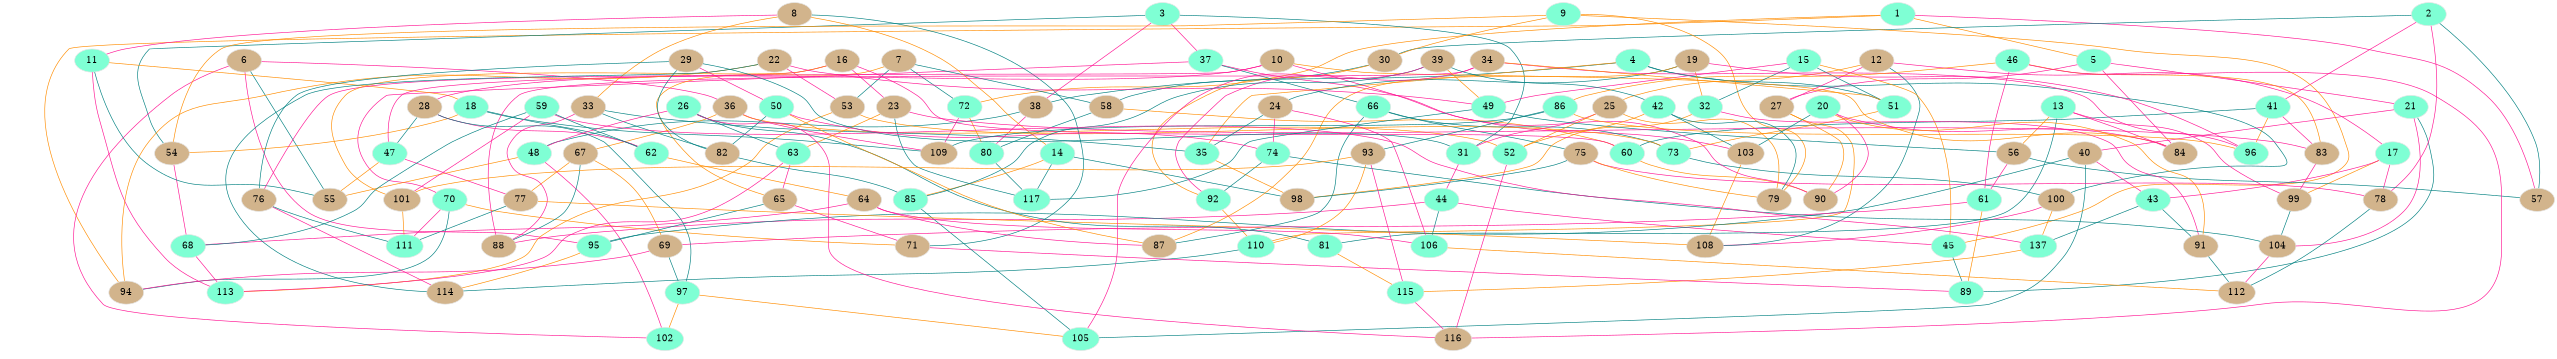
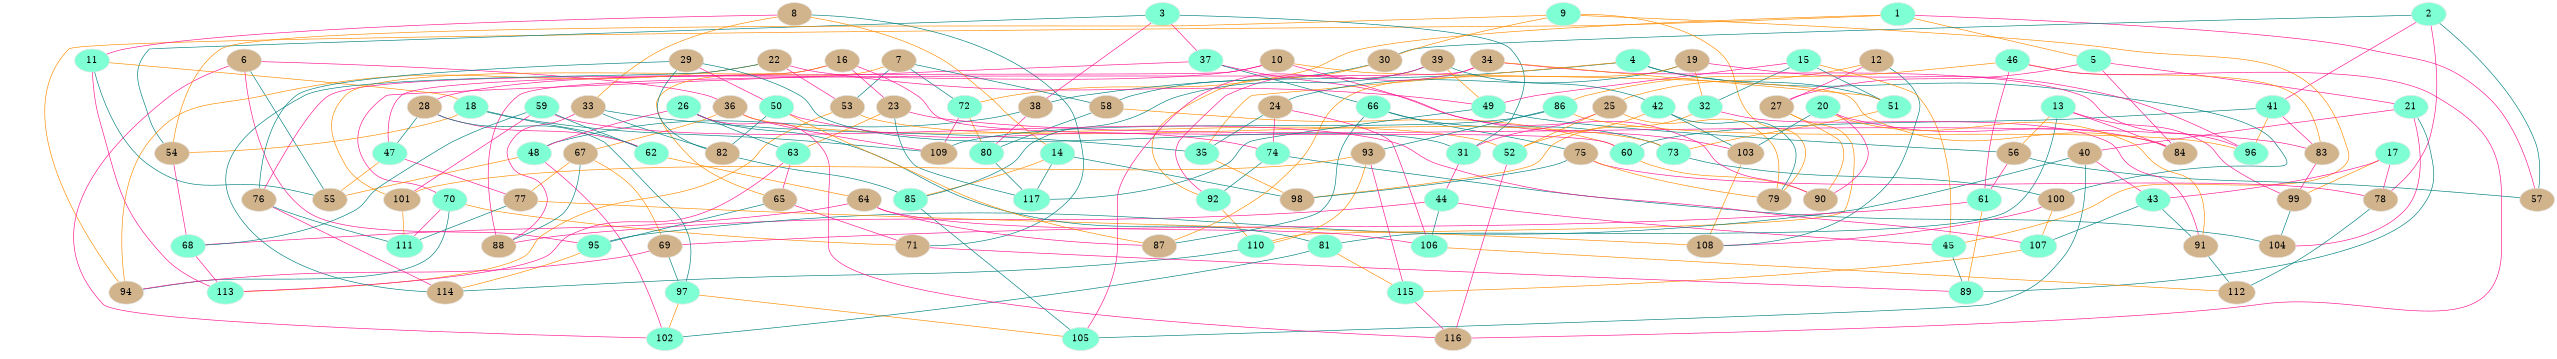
(2057, 75) -> none
(2038, 246) -> (2038, 246)
(2253, 274) -> none
none -> (1013, 300)
